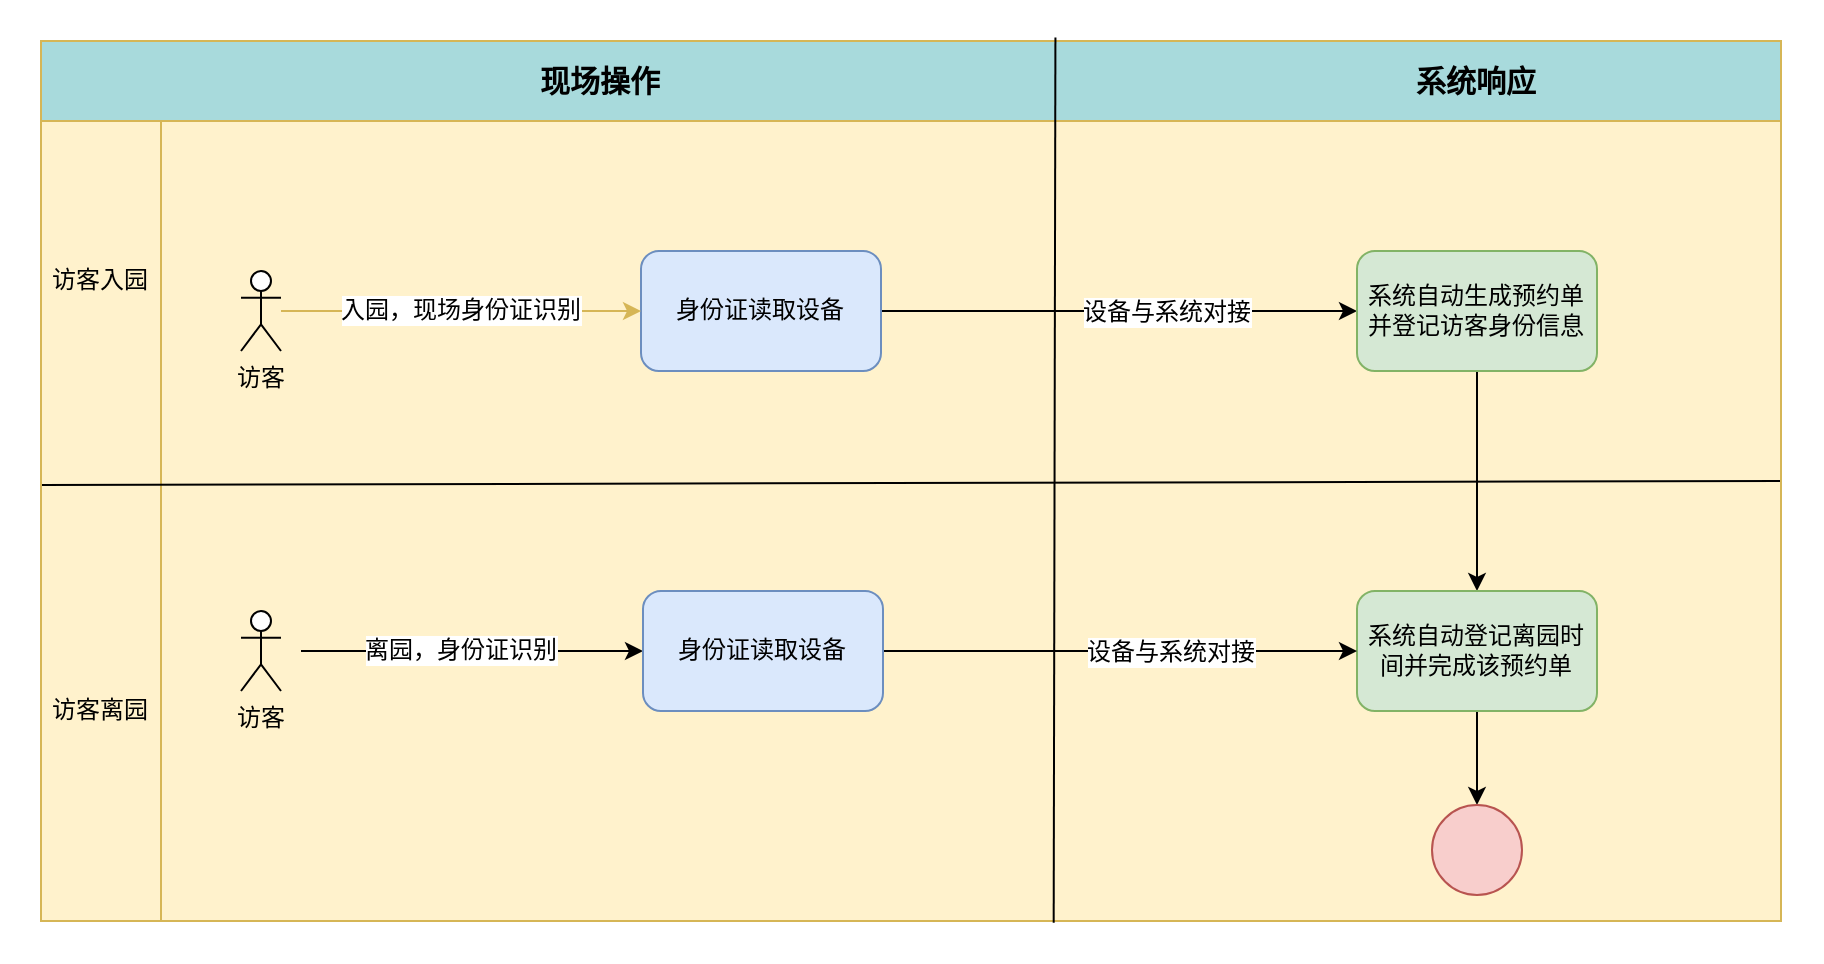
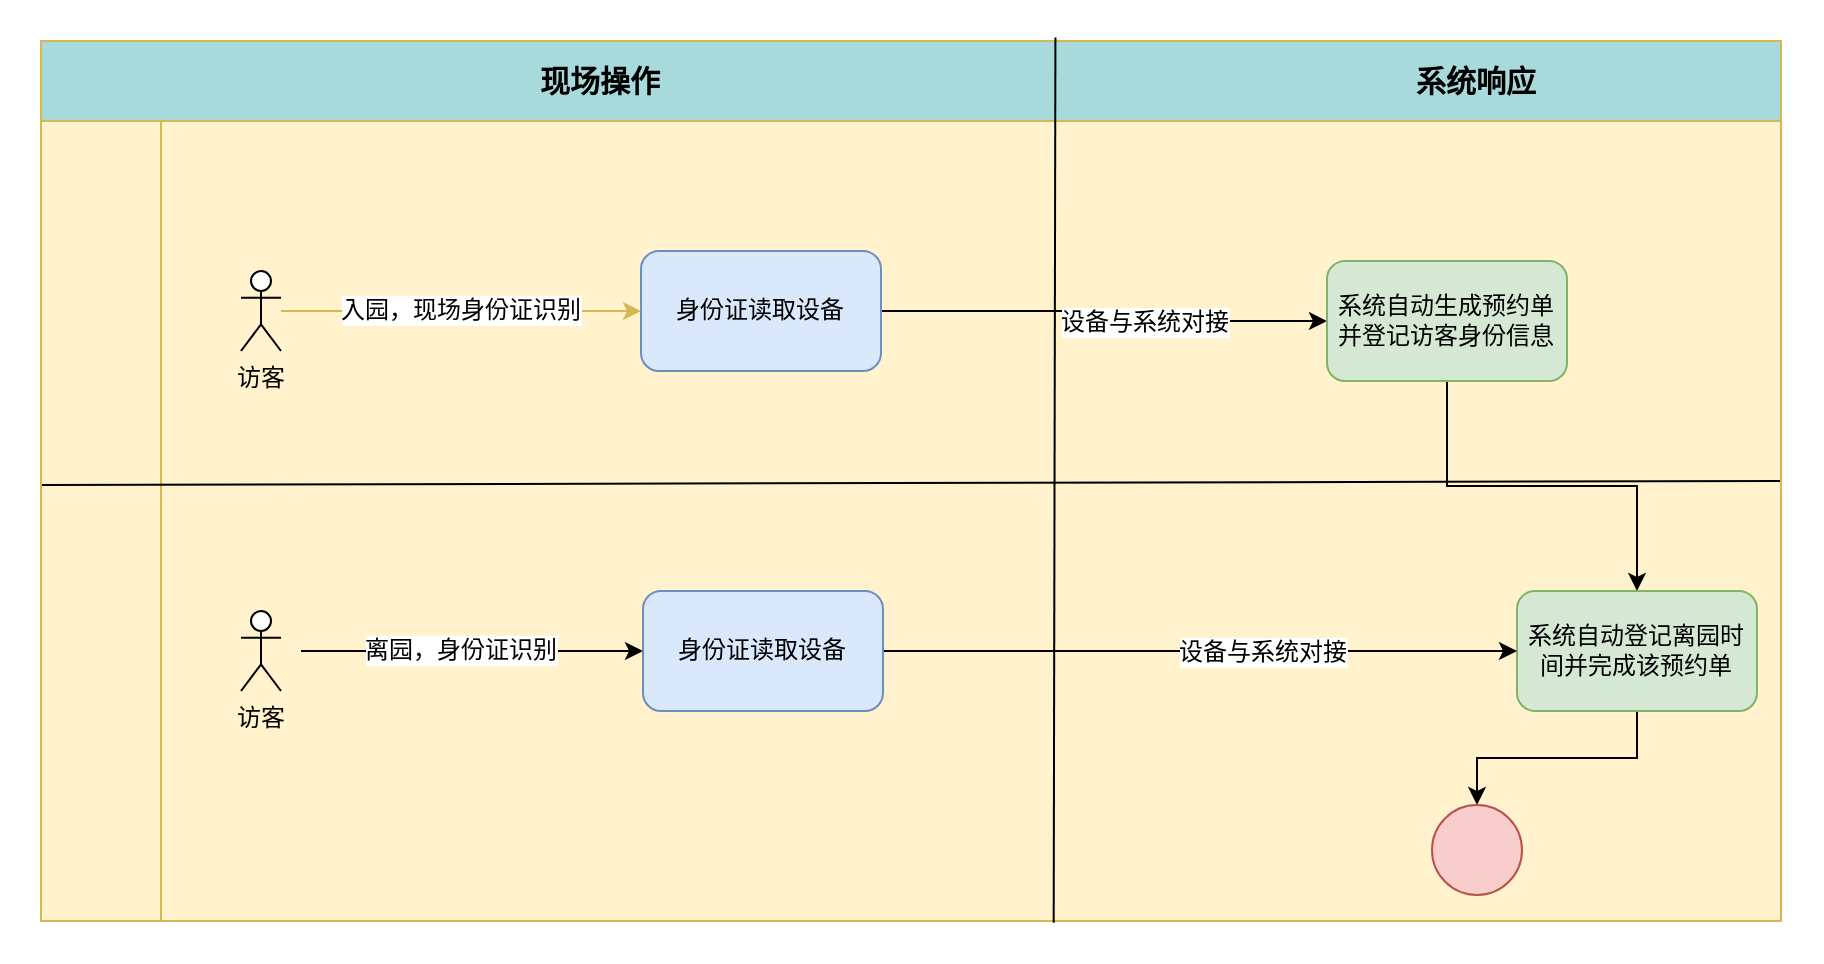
(101, 281) -> none
(1477, 311) -> (1447, 321)
(1477, 651) -> (1637, 651)
(101, 711) -> none
